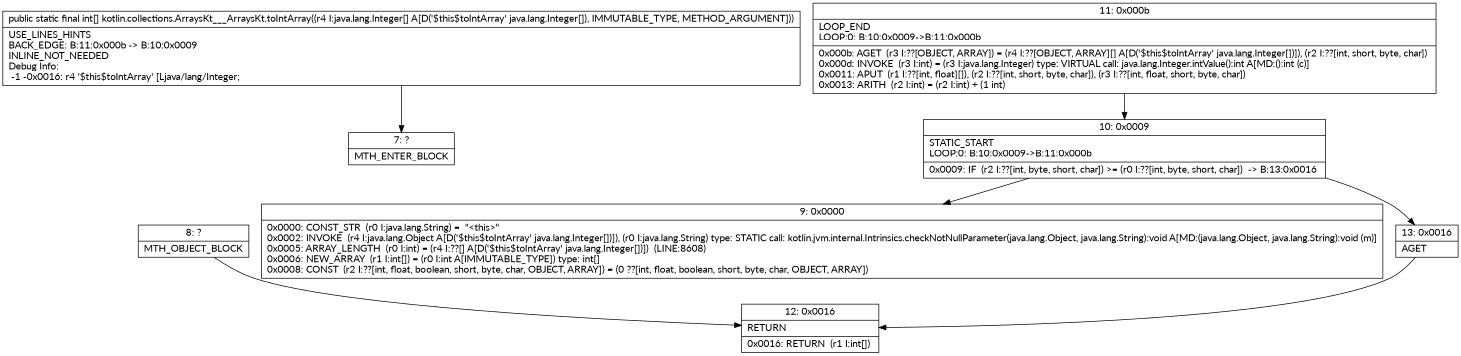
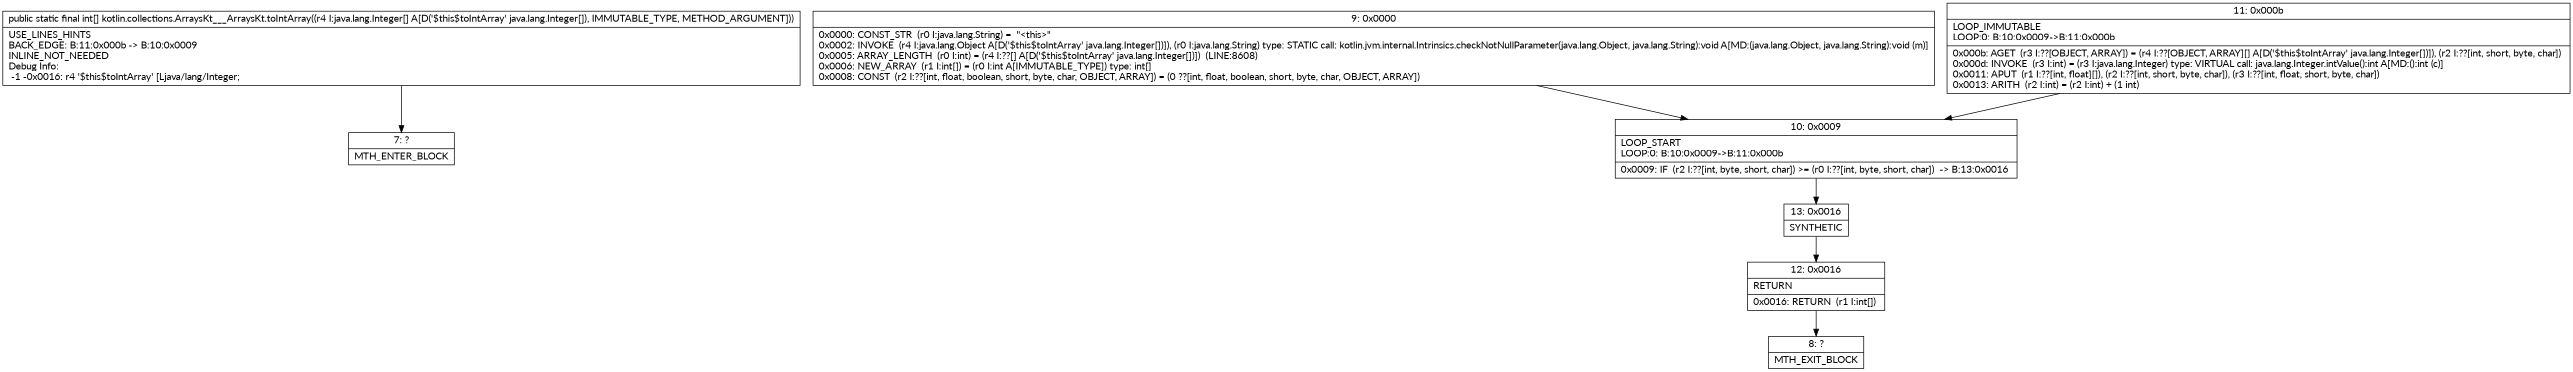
(845, 27) -> (1997, 27)
(962, 143) -> (1651, 143)
(989, 190) -> (1609, 102)
(194, 249) -> (1816, 360)
(1414, 249) -> (1816, 228)
(471, 310) -> (1816, 320)
